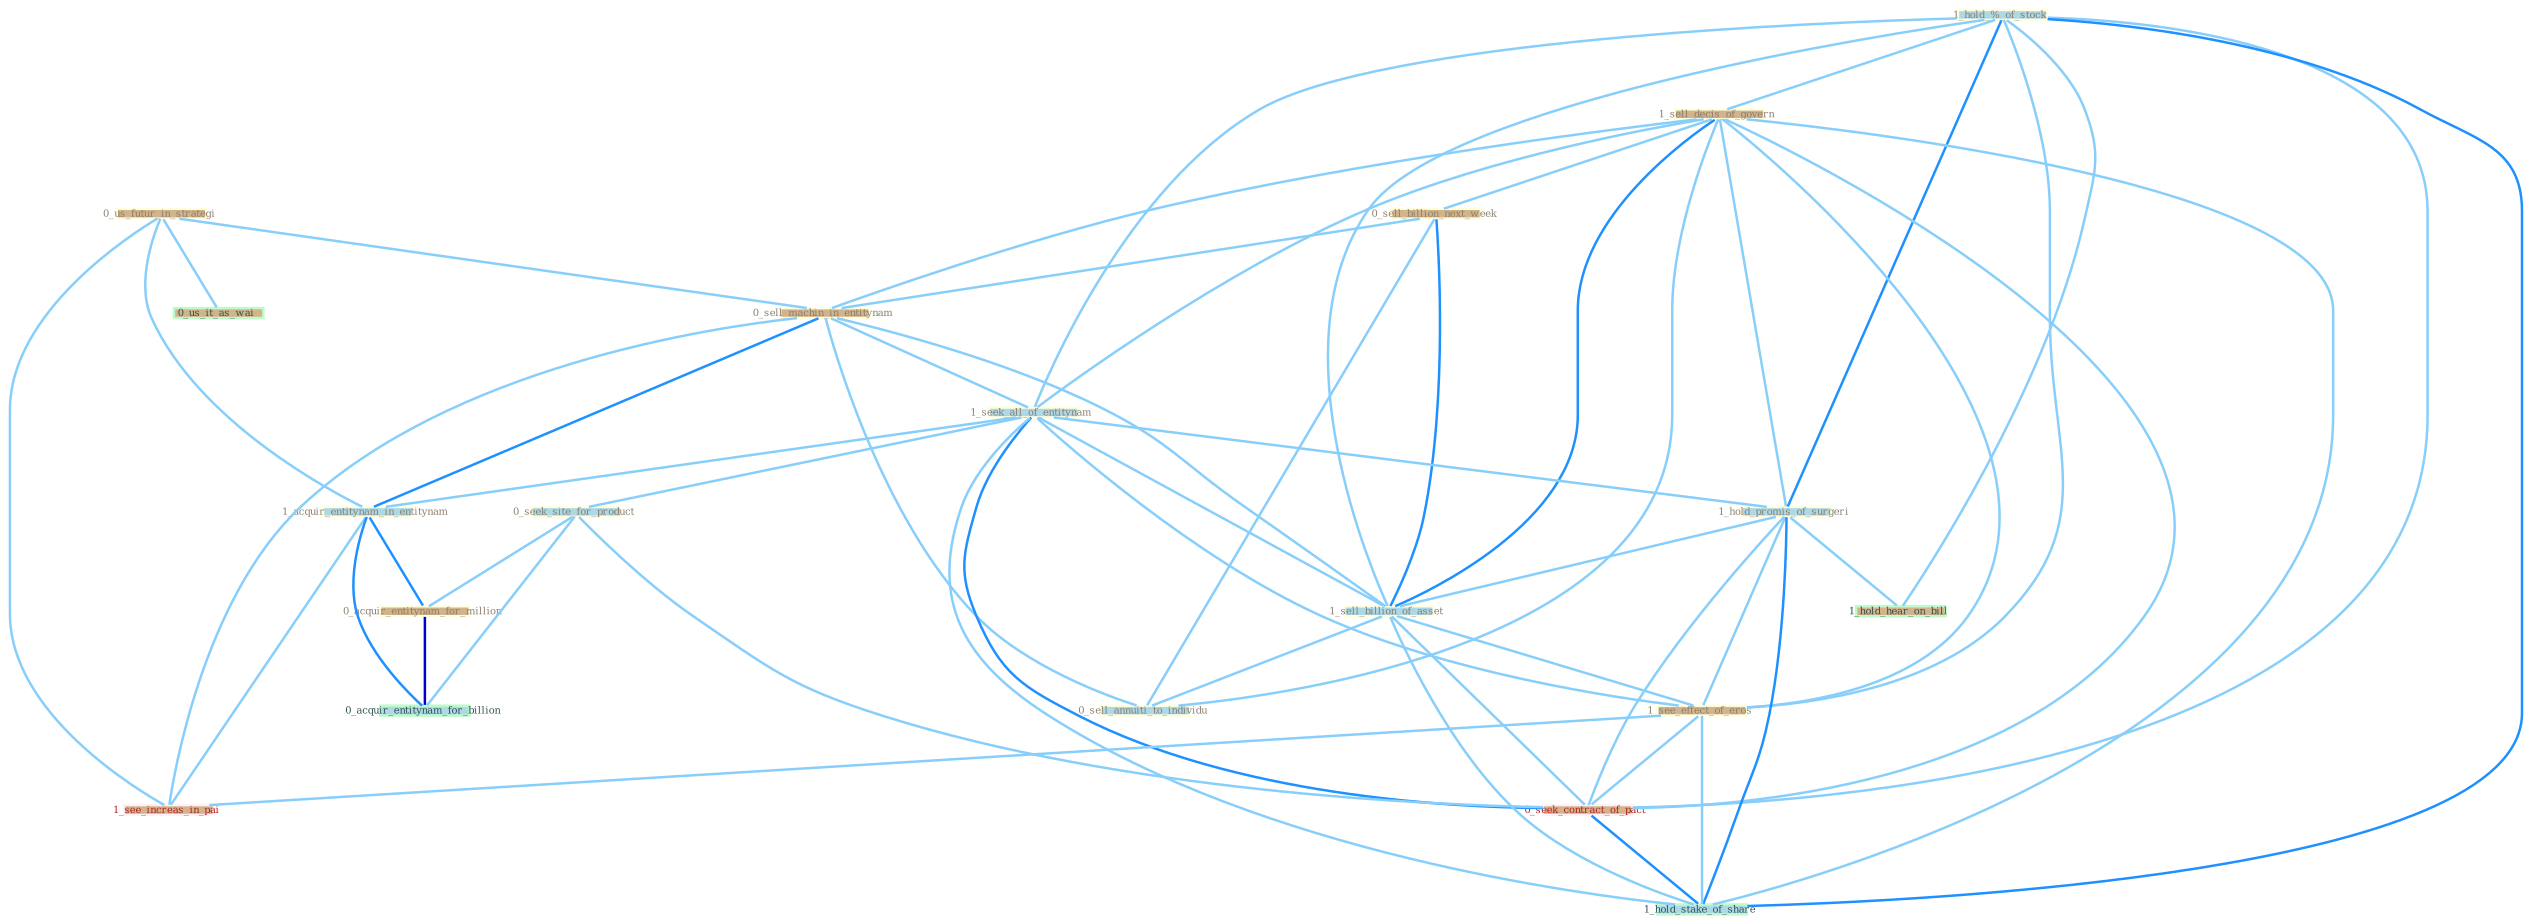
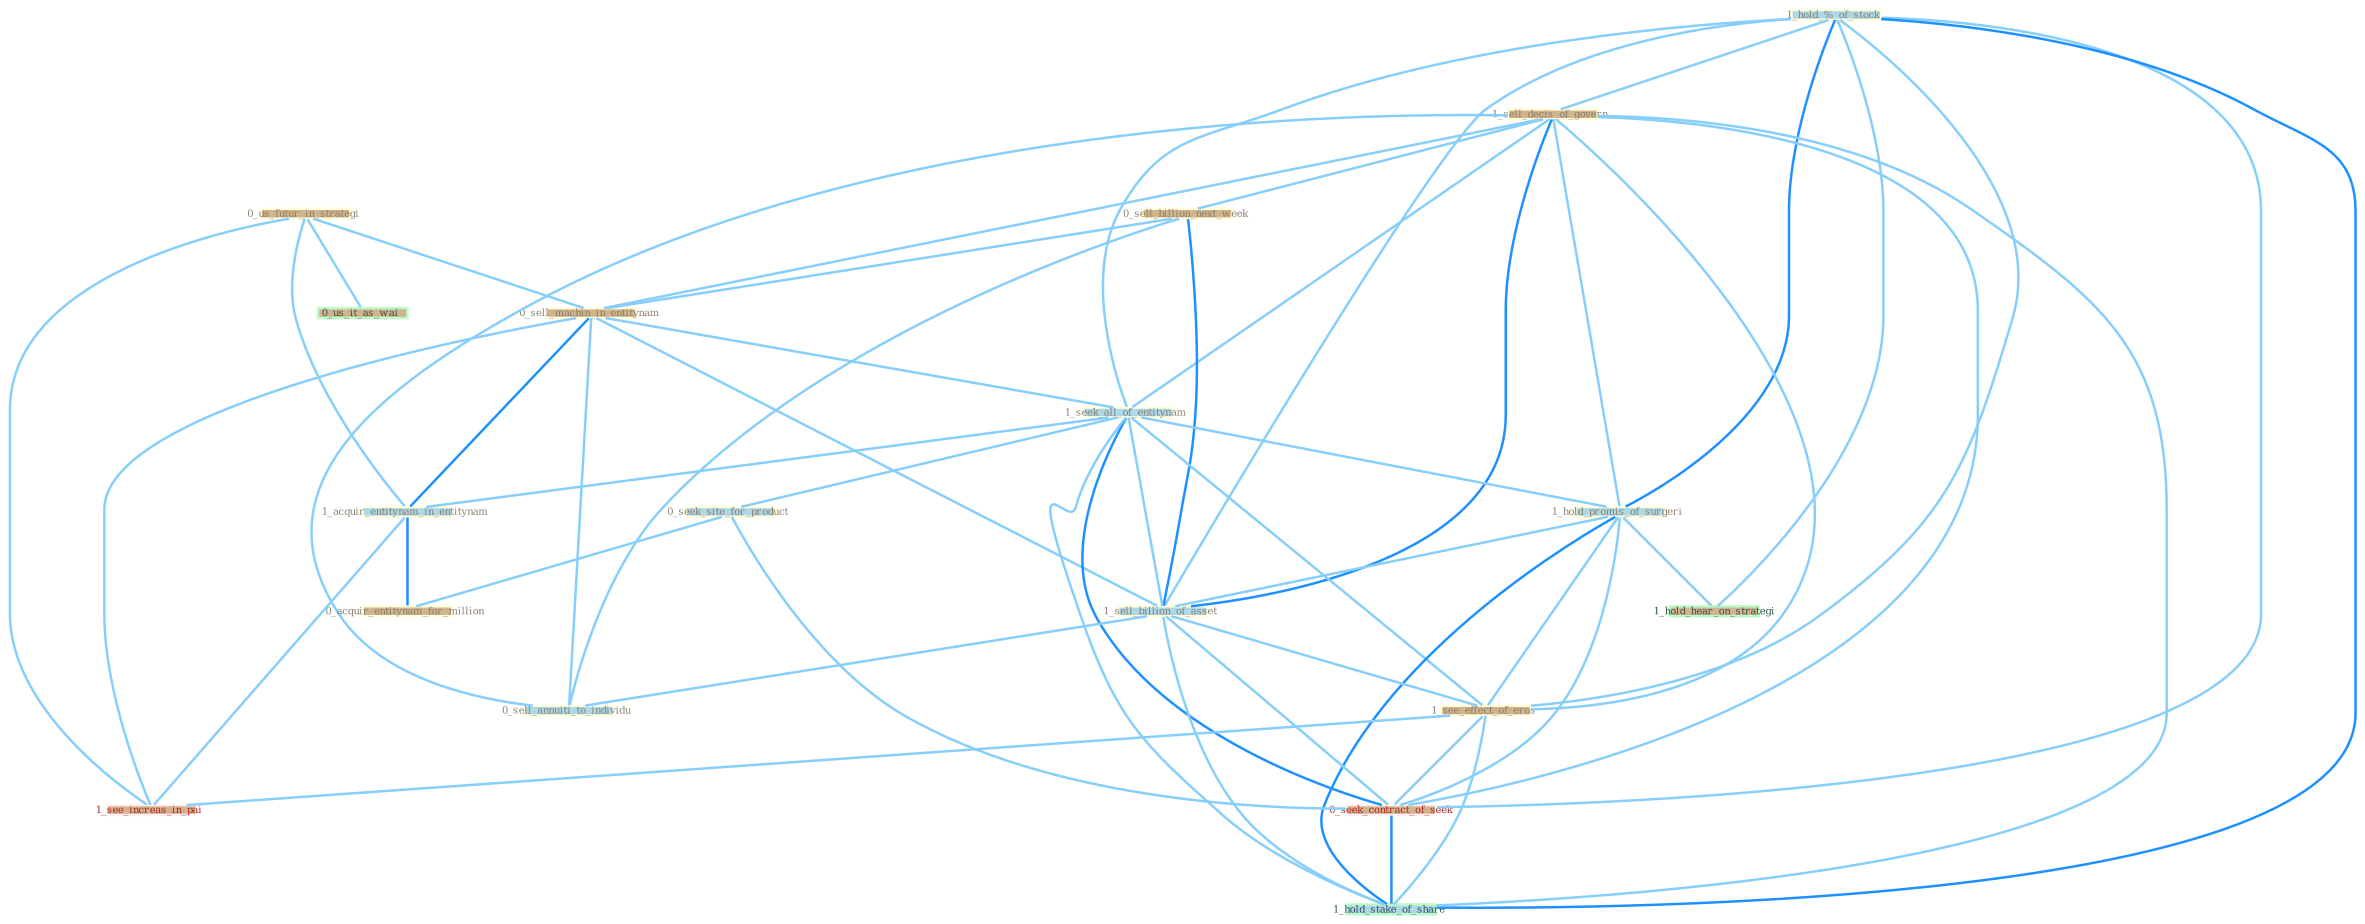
(1901, 611) -> (1714, 611)
(425, 711) -> none
(1588, 810) -> (1391, 810)
